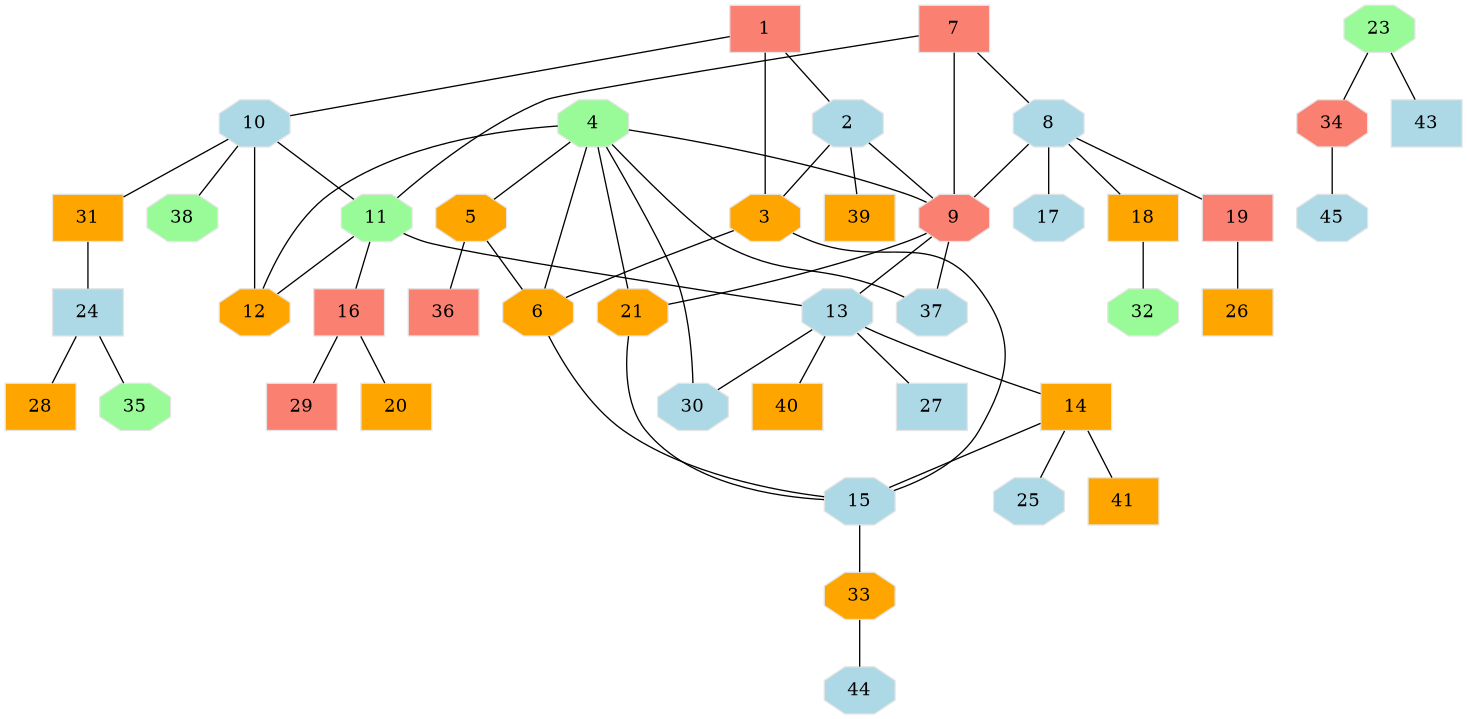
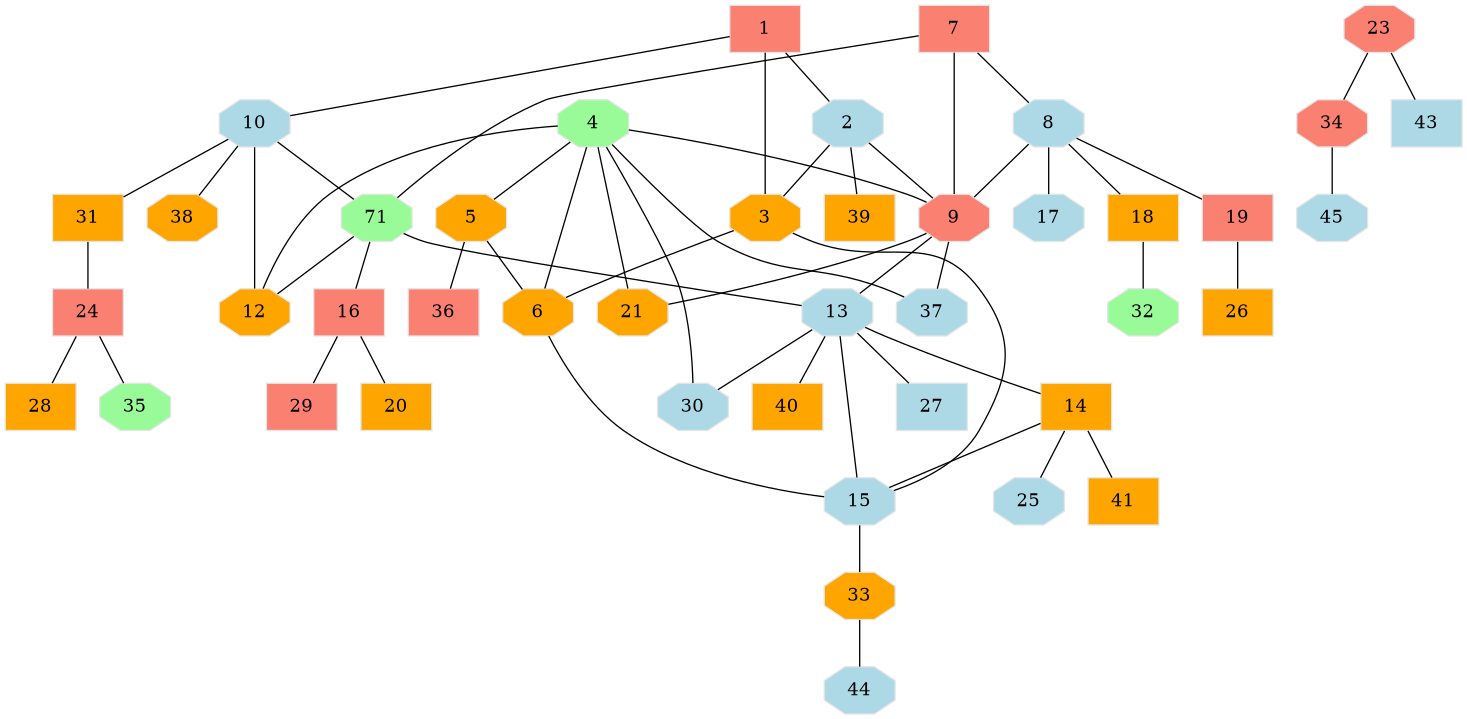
(1379, 29) -> (1379, 29)
(182, 218) -> (182, 218)
(377, 218) -> (377, 218)
(88, 312) -> (88, 312)
(654, 439) -> (849, 407)
